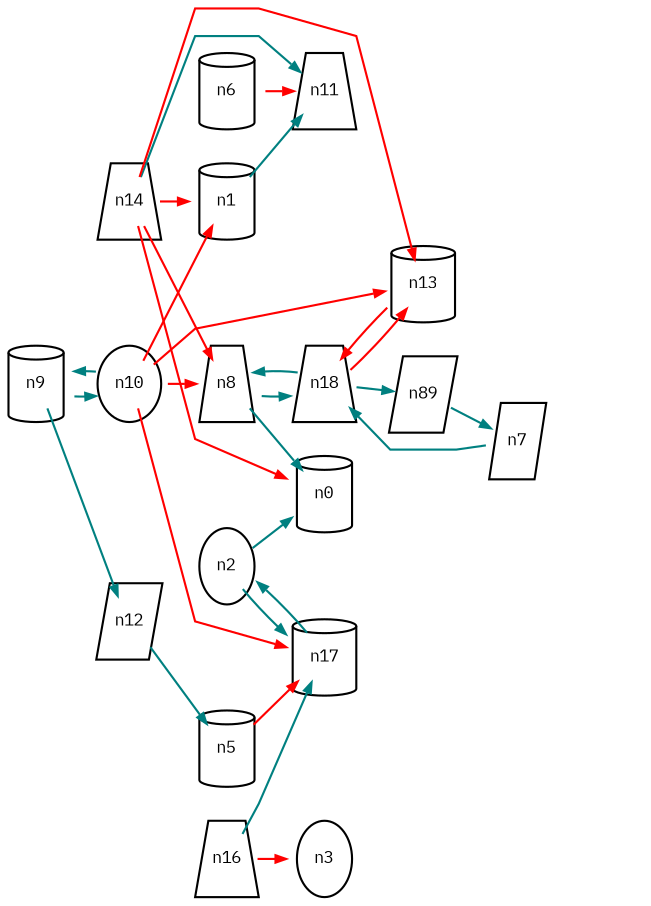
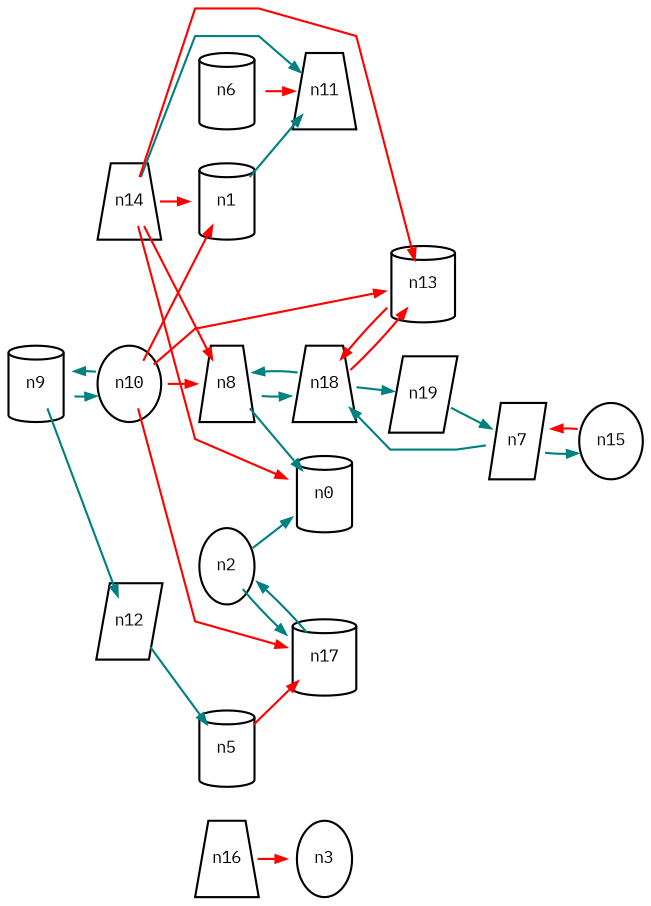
(423, 394) -> (423, 394)
none -> (611, 441)
(276, 764) -> none
